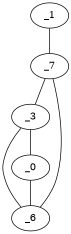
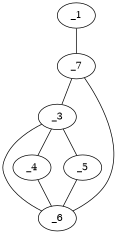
(31, 168) -> (32, 168)
none -> (83, 168)
